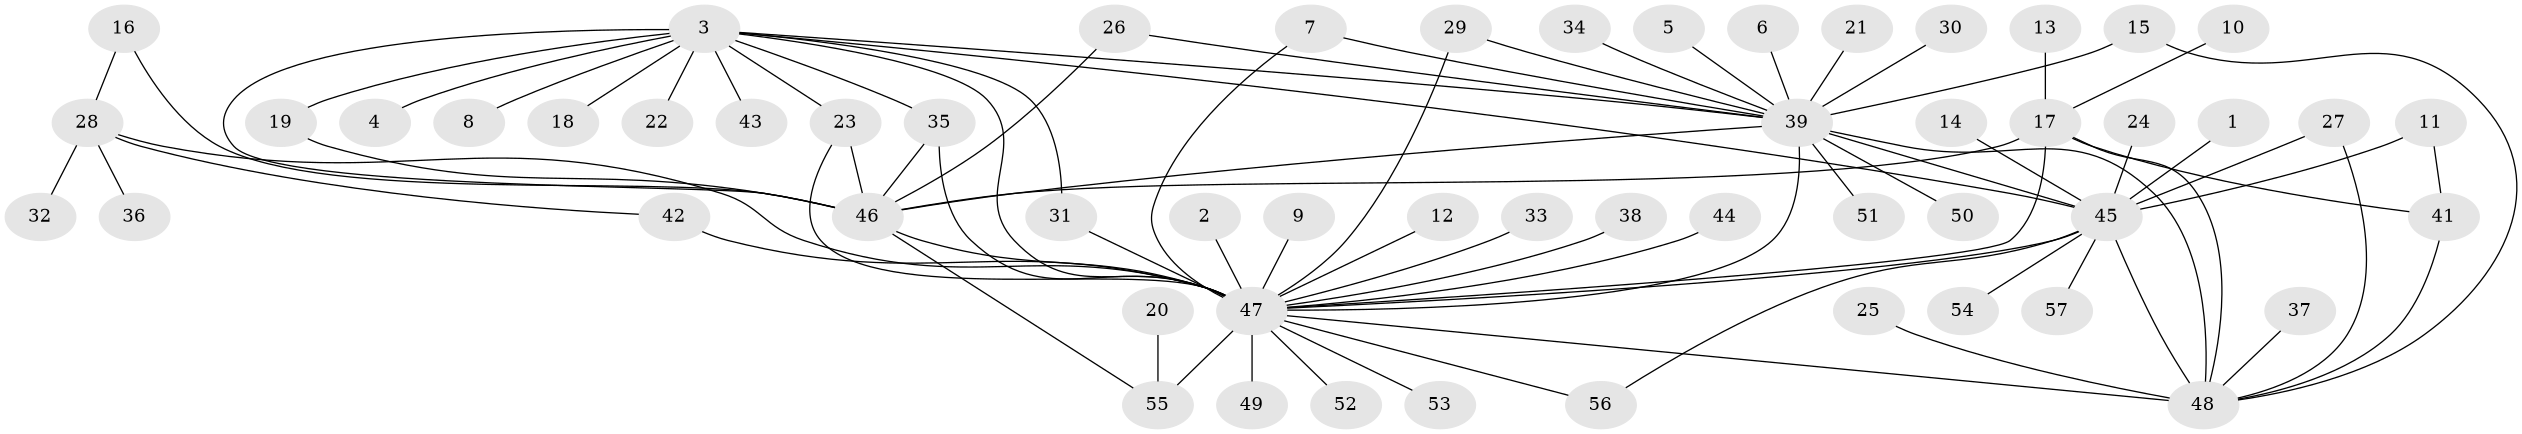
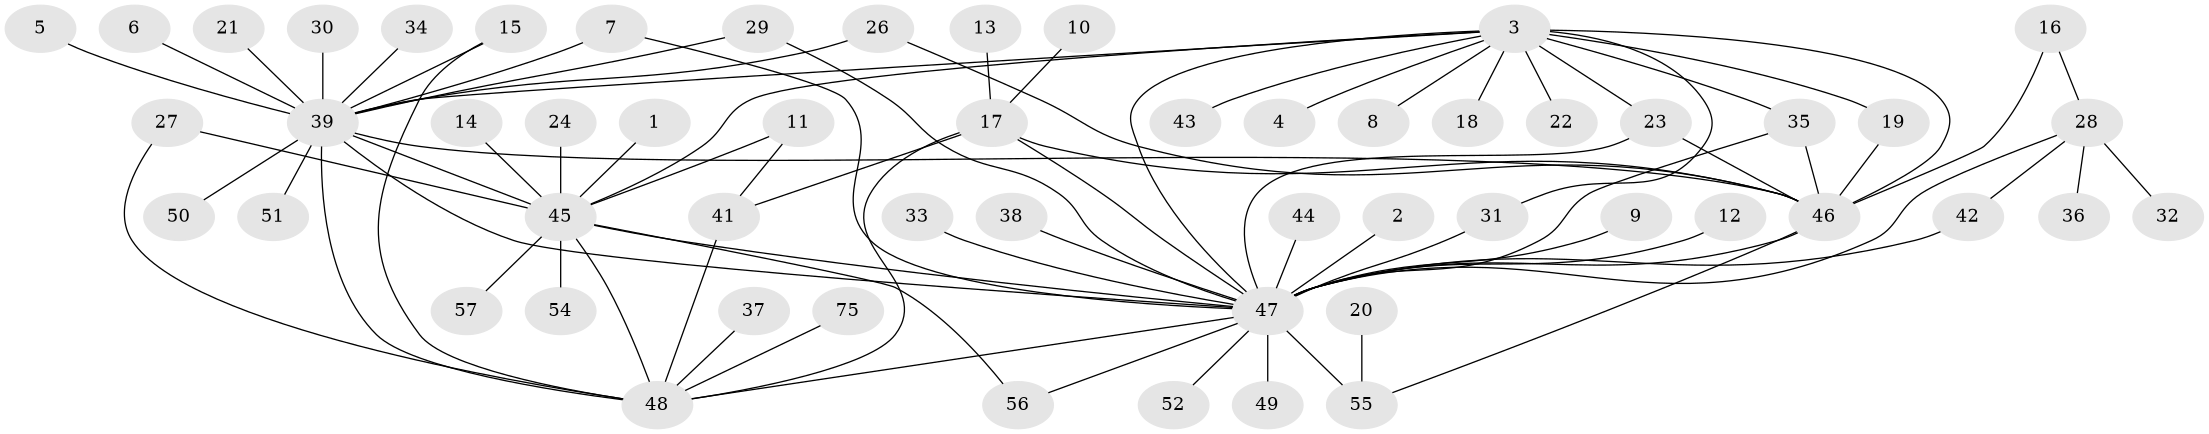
(1869, 311) -> (848, 311)
(1440, 405) -> none
